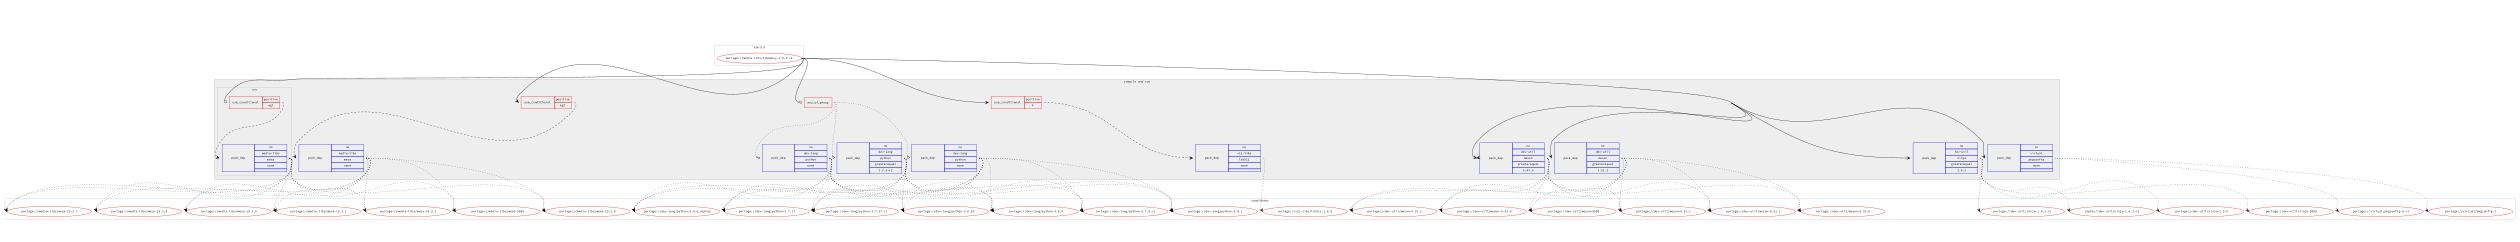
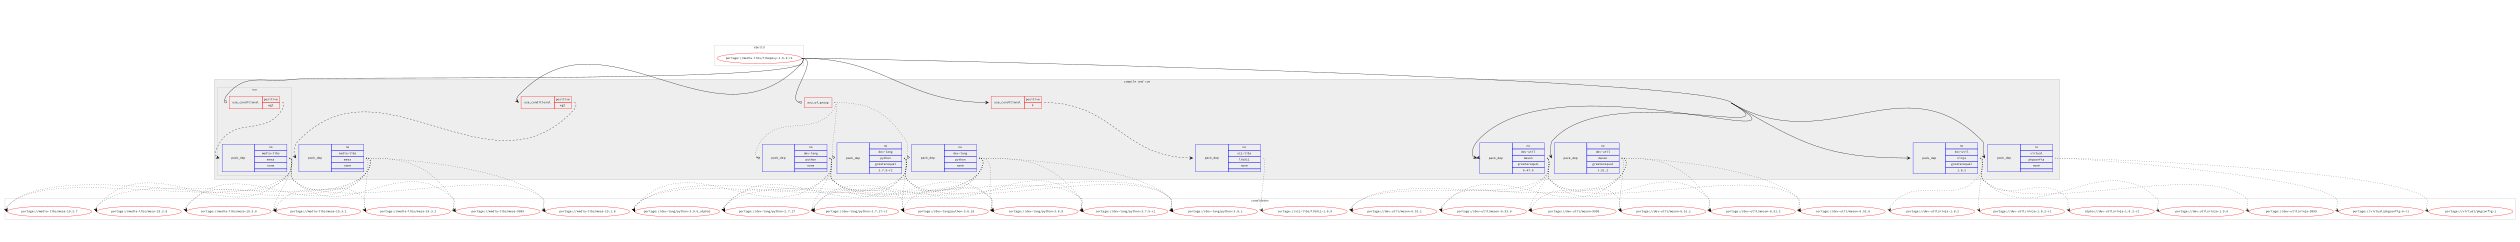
none -> (1933, 212)
